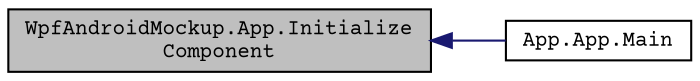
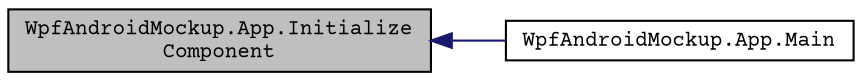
(599, 41) -> (680, 41)
